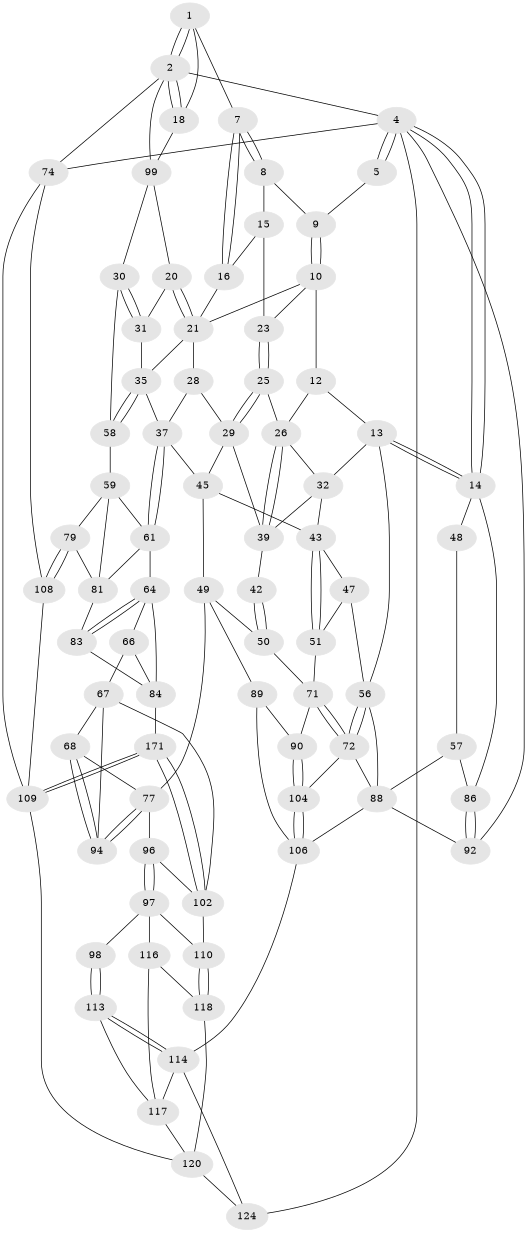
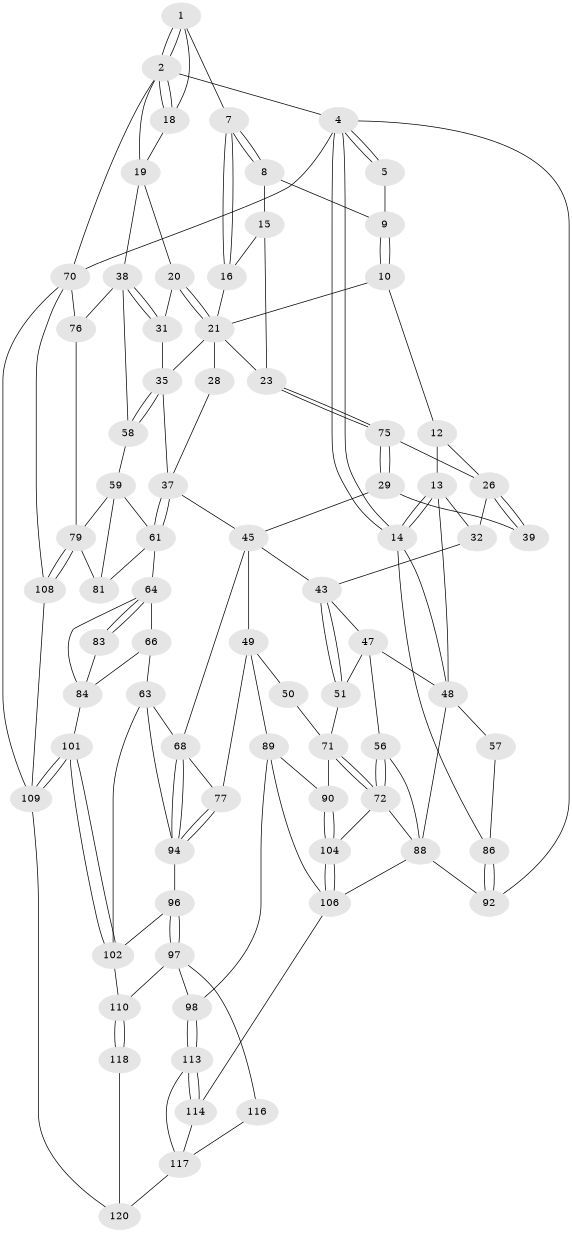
(49, 173) -> (70, 277)
(152, 173) -> (141, 173)
(120, 277) -> (123, 277)
(290, 303) -> (241, 355)
none -> (76, 329)
(264, 381) -> (385, 434)
(211, 407) -> none
(294, 512) -> none
(389, 565) -> (445, 590)
(257, 590) -> none
(87, 616) -> none
none -> (215, 642)
none -> (407, 668)
(104, 695) -> (146, 695)
(155, 747) -> (72, 747)
(422, 770) -> (434, 773)
(149, 825) -> (175, 877)
none -> (261, 888)
(177, 982) -> none
(247, 1217) -> none
